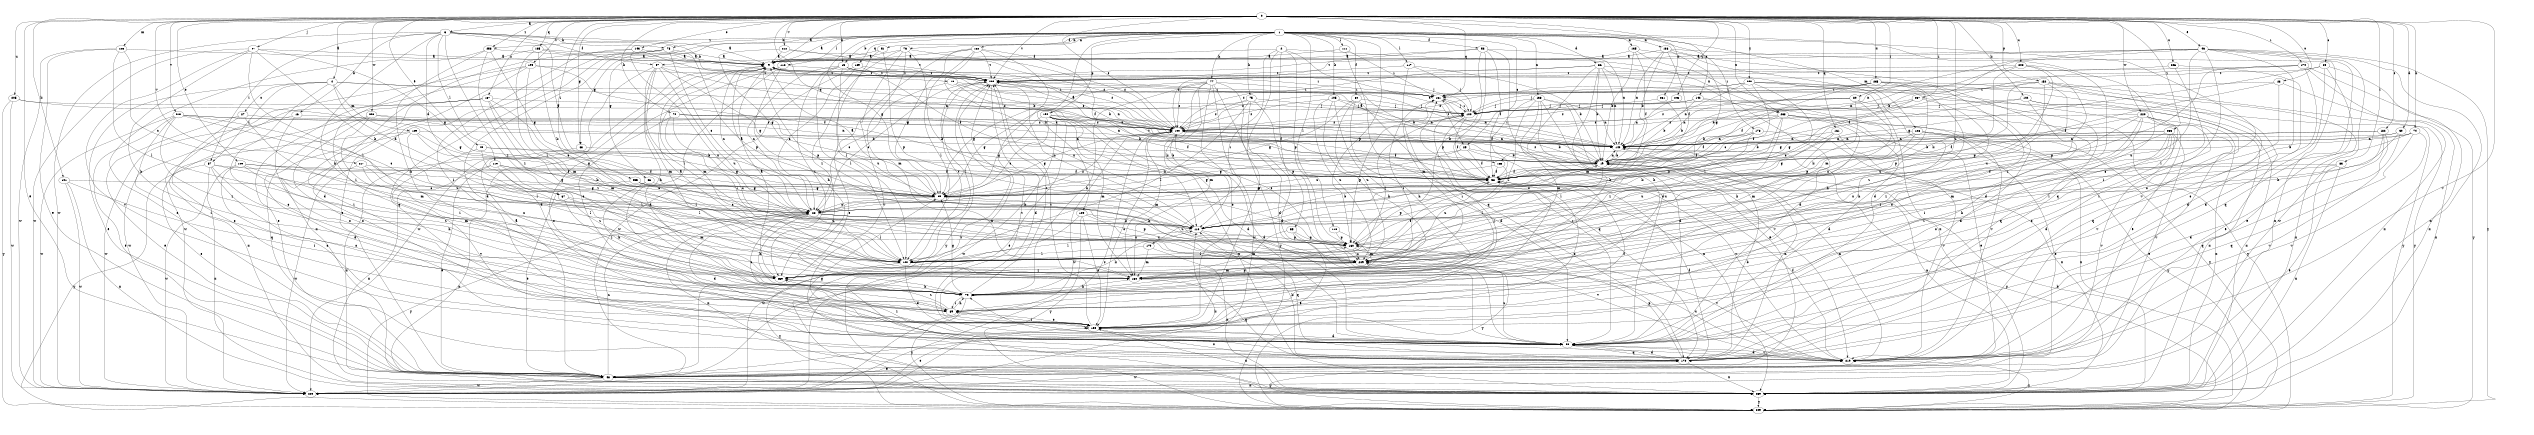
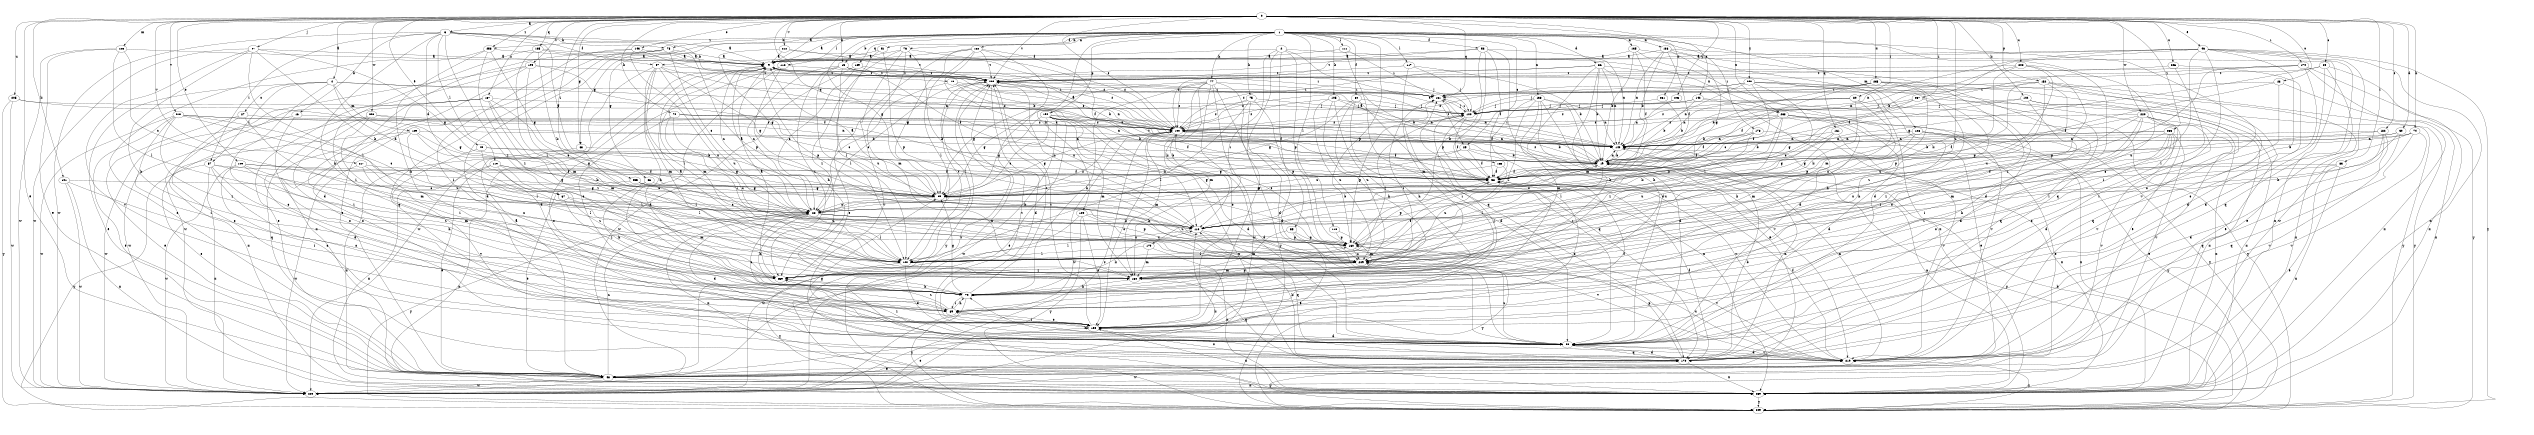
(2438, 21) -> none
(1764, 150) -> (2020, 157)
